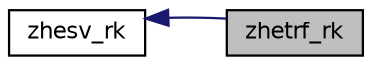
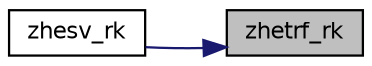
(197, 18) -> (174, 48)
